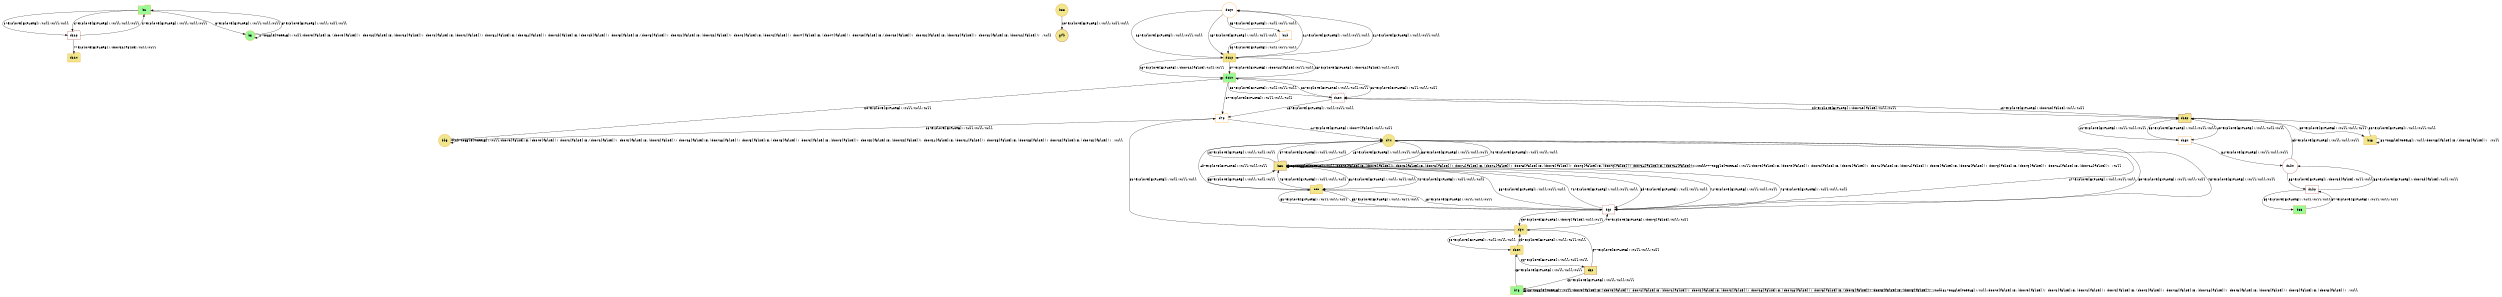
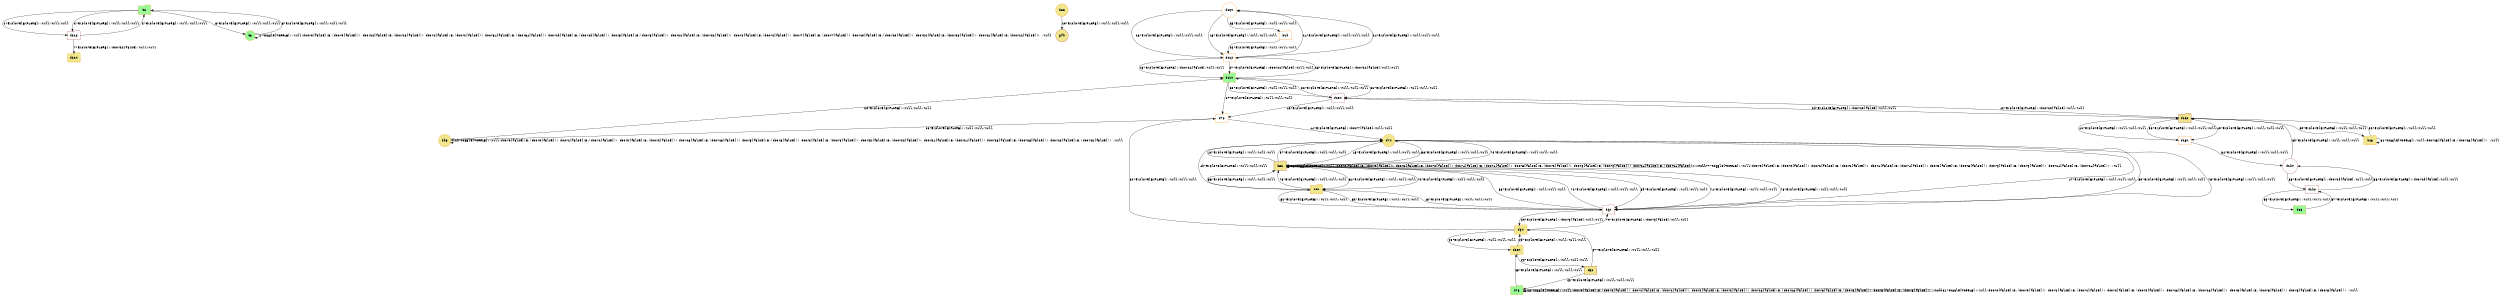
(1229, 58) -> (1229, 58)
